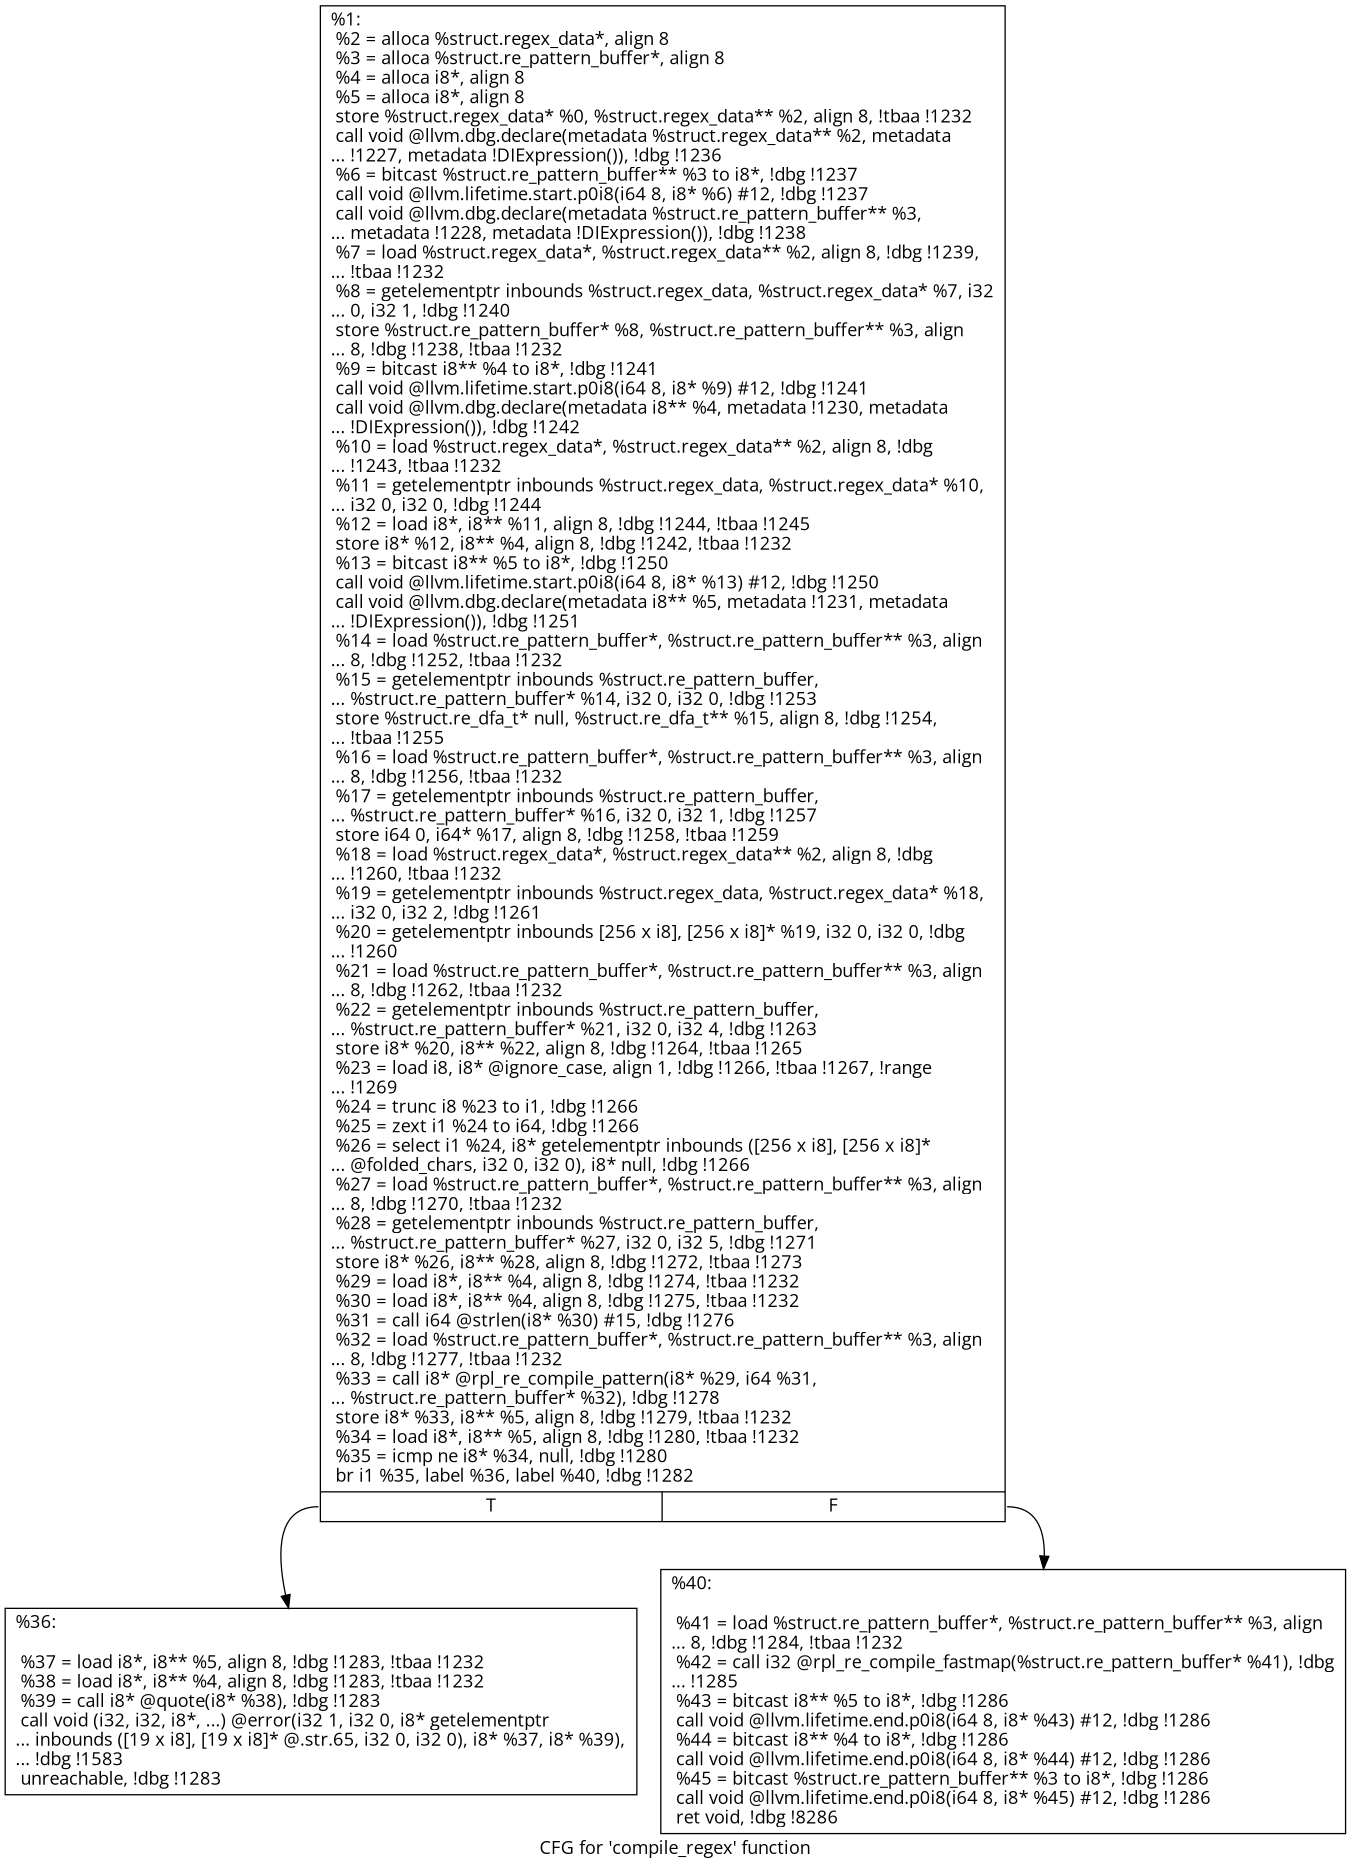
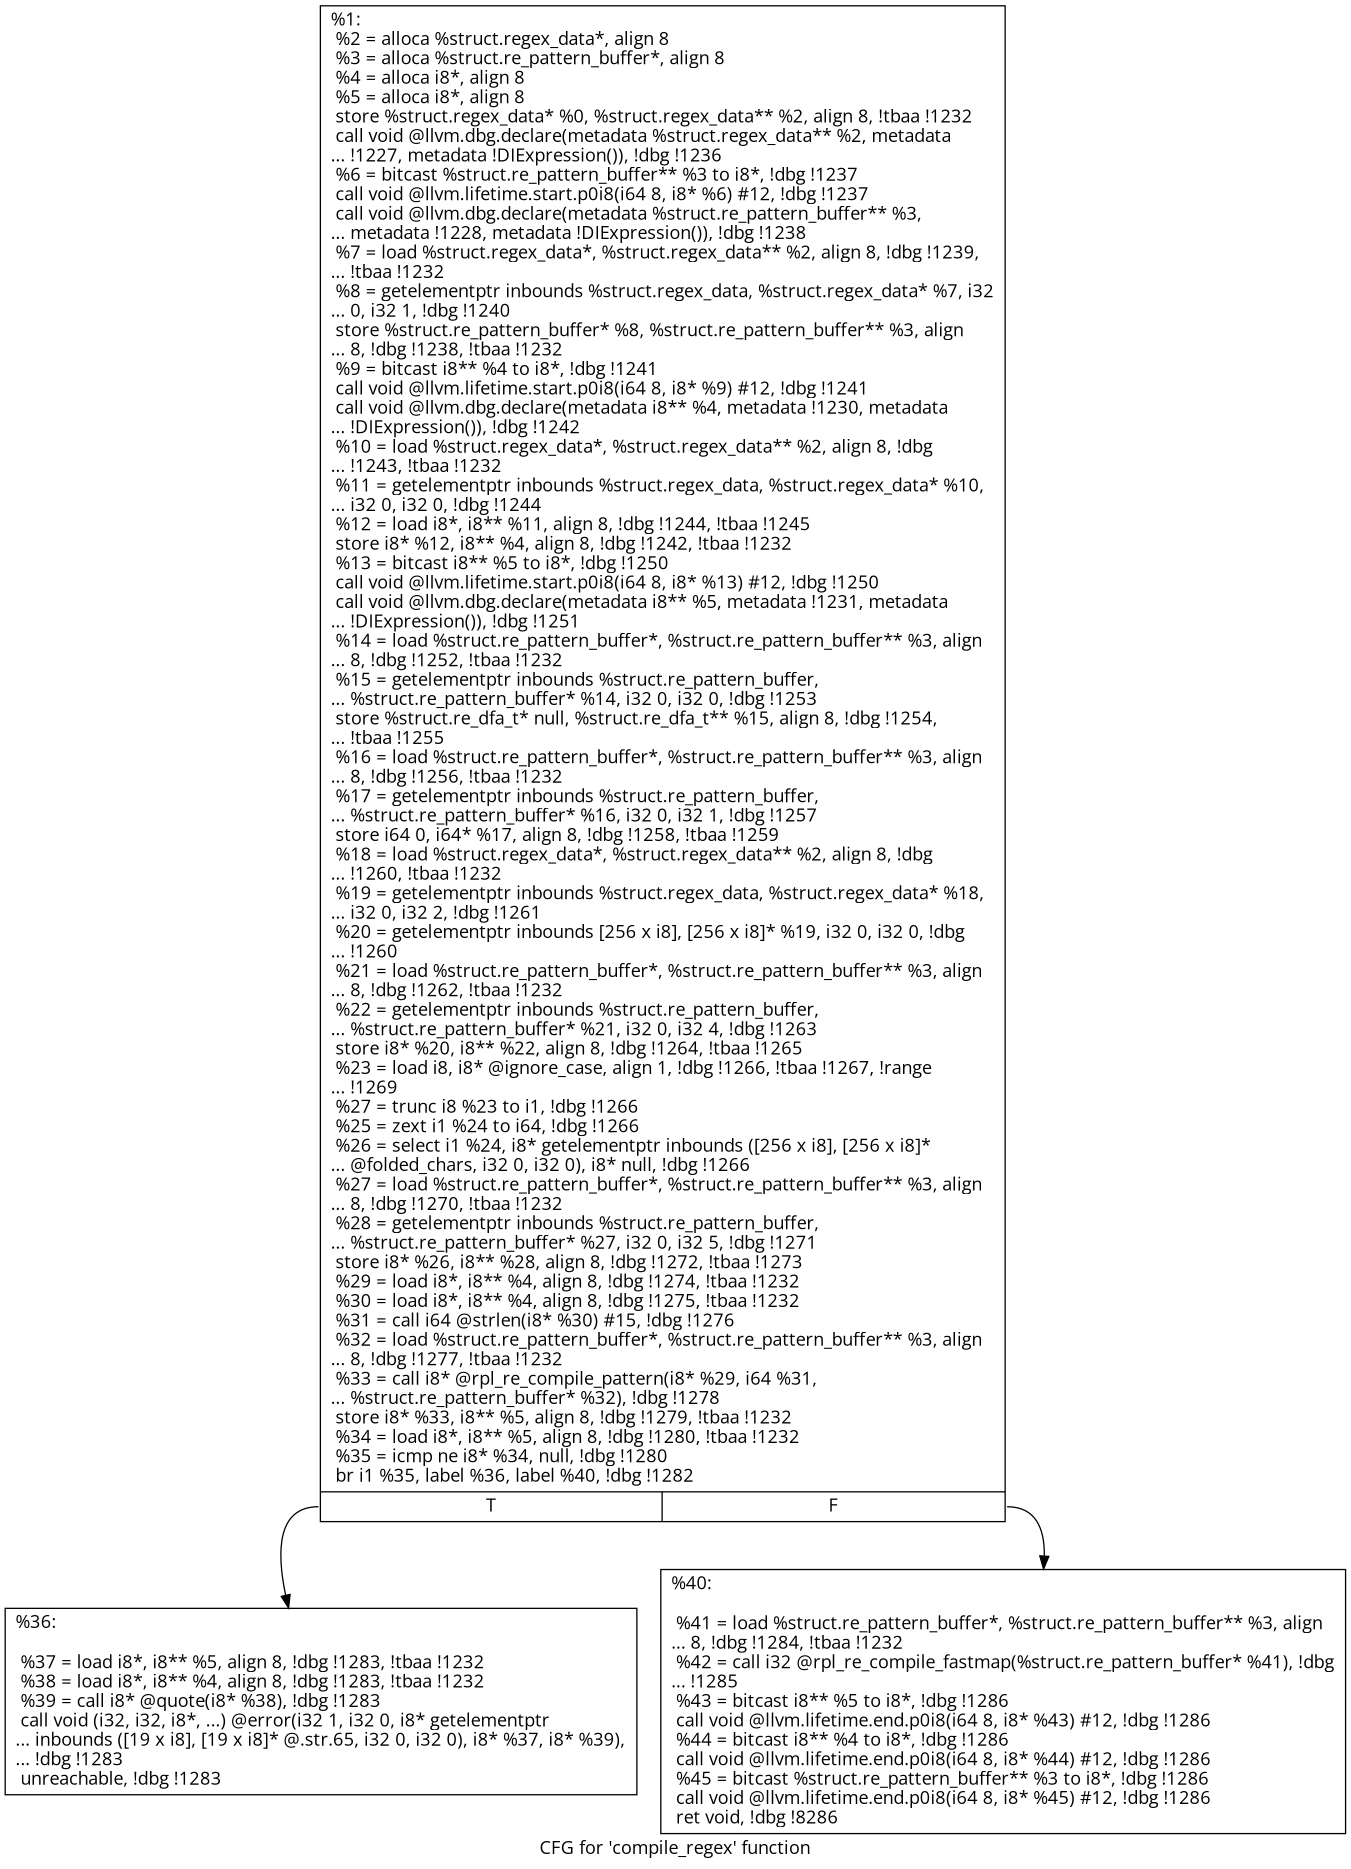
(485, 1107) -> (485, 1107)
(70, 1760) -> (70, 1760)
